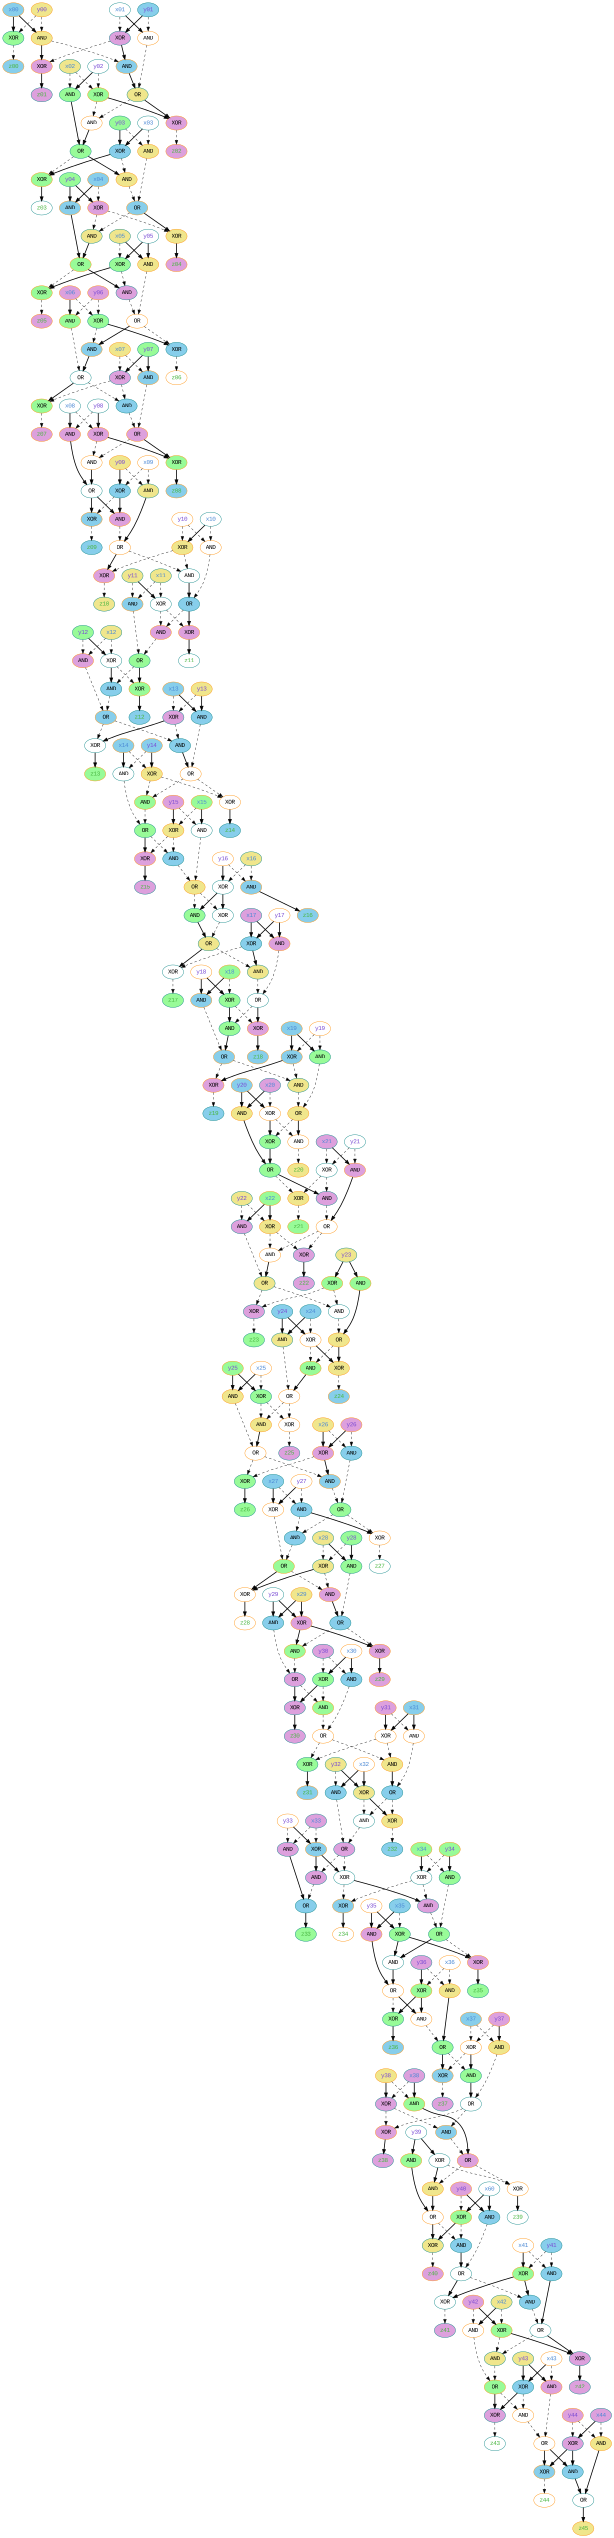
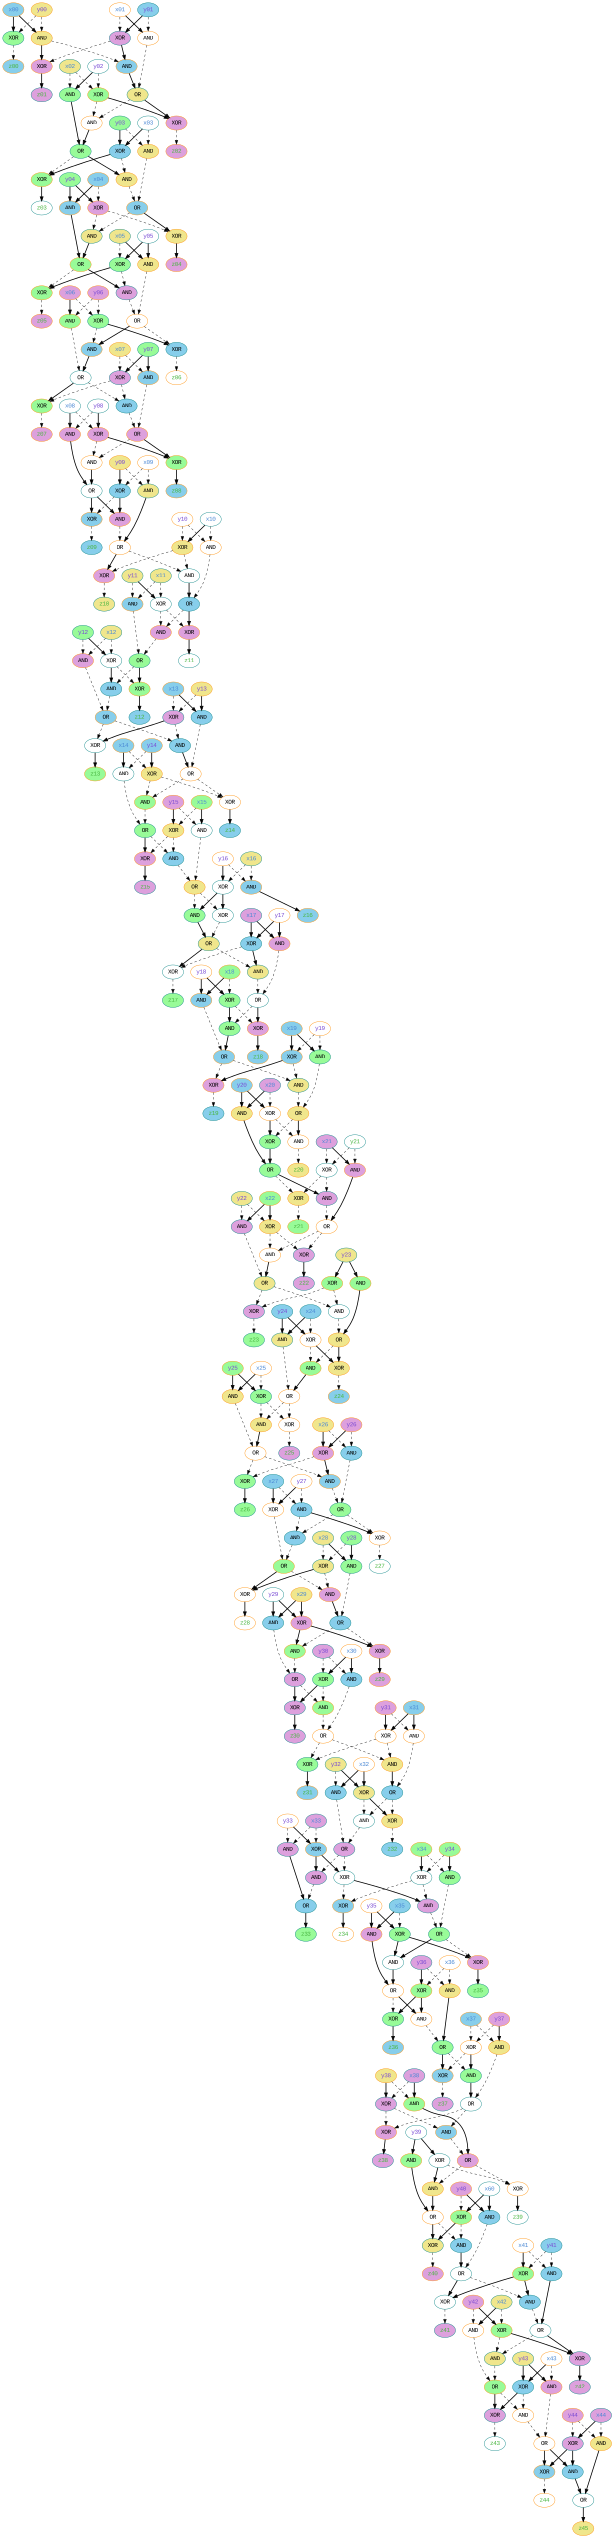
(120, 10) -> (120, 10)
(355, 1142) -> (355, 1142)
